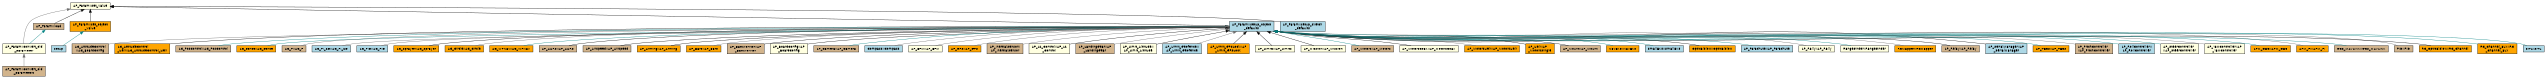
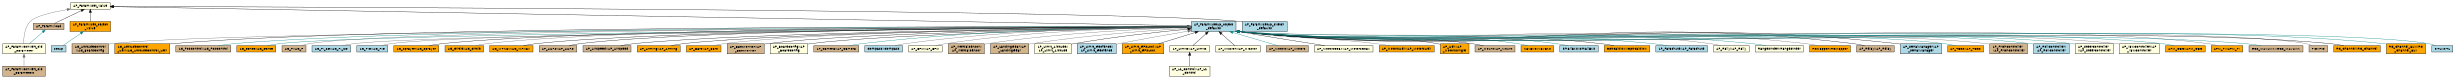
(875, 30) -> (856, 30)
(1148, 35) -> (1190, 61)
(965, 49) -> none
(2445, 49) -> (2357, 49)
